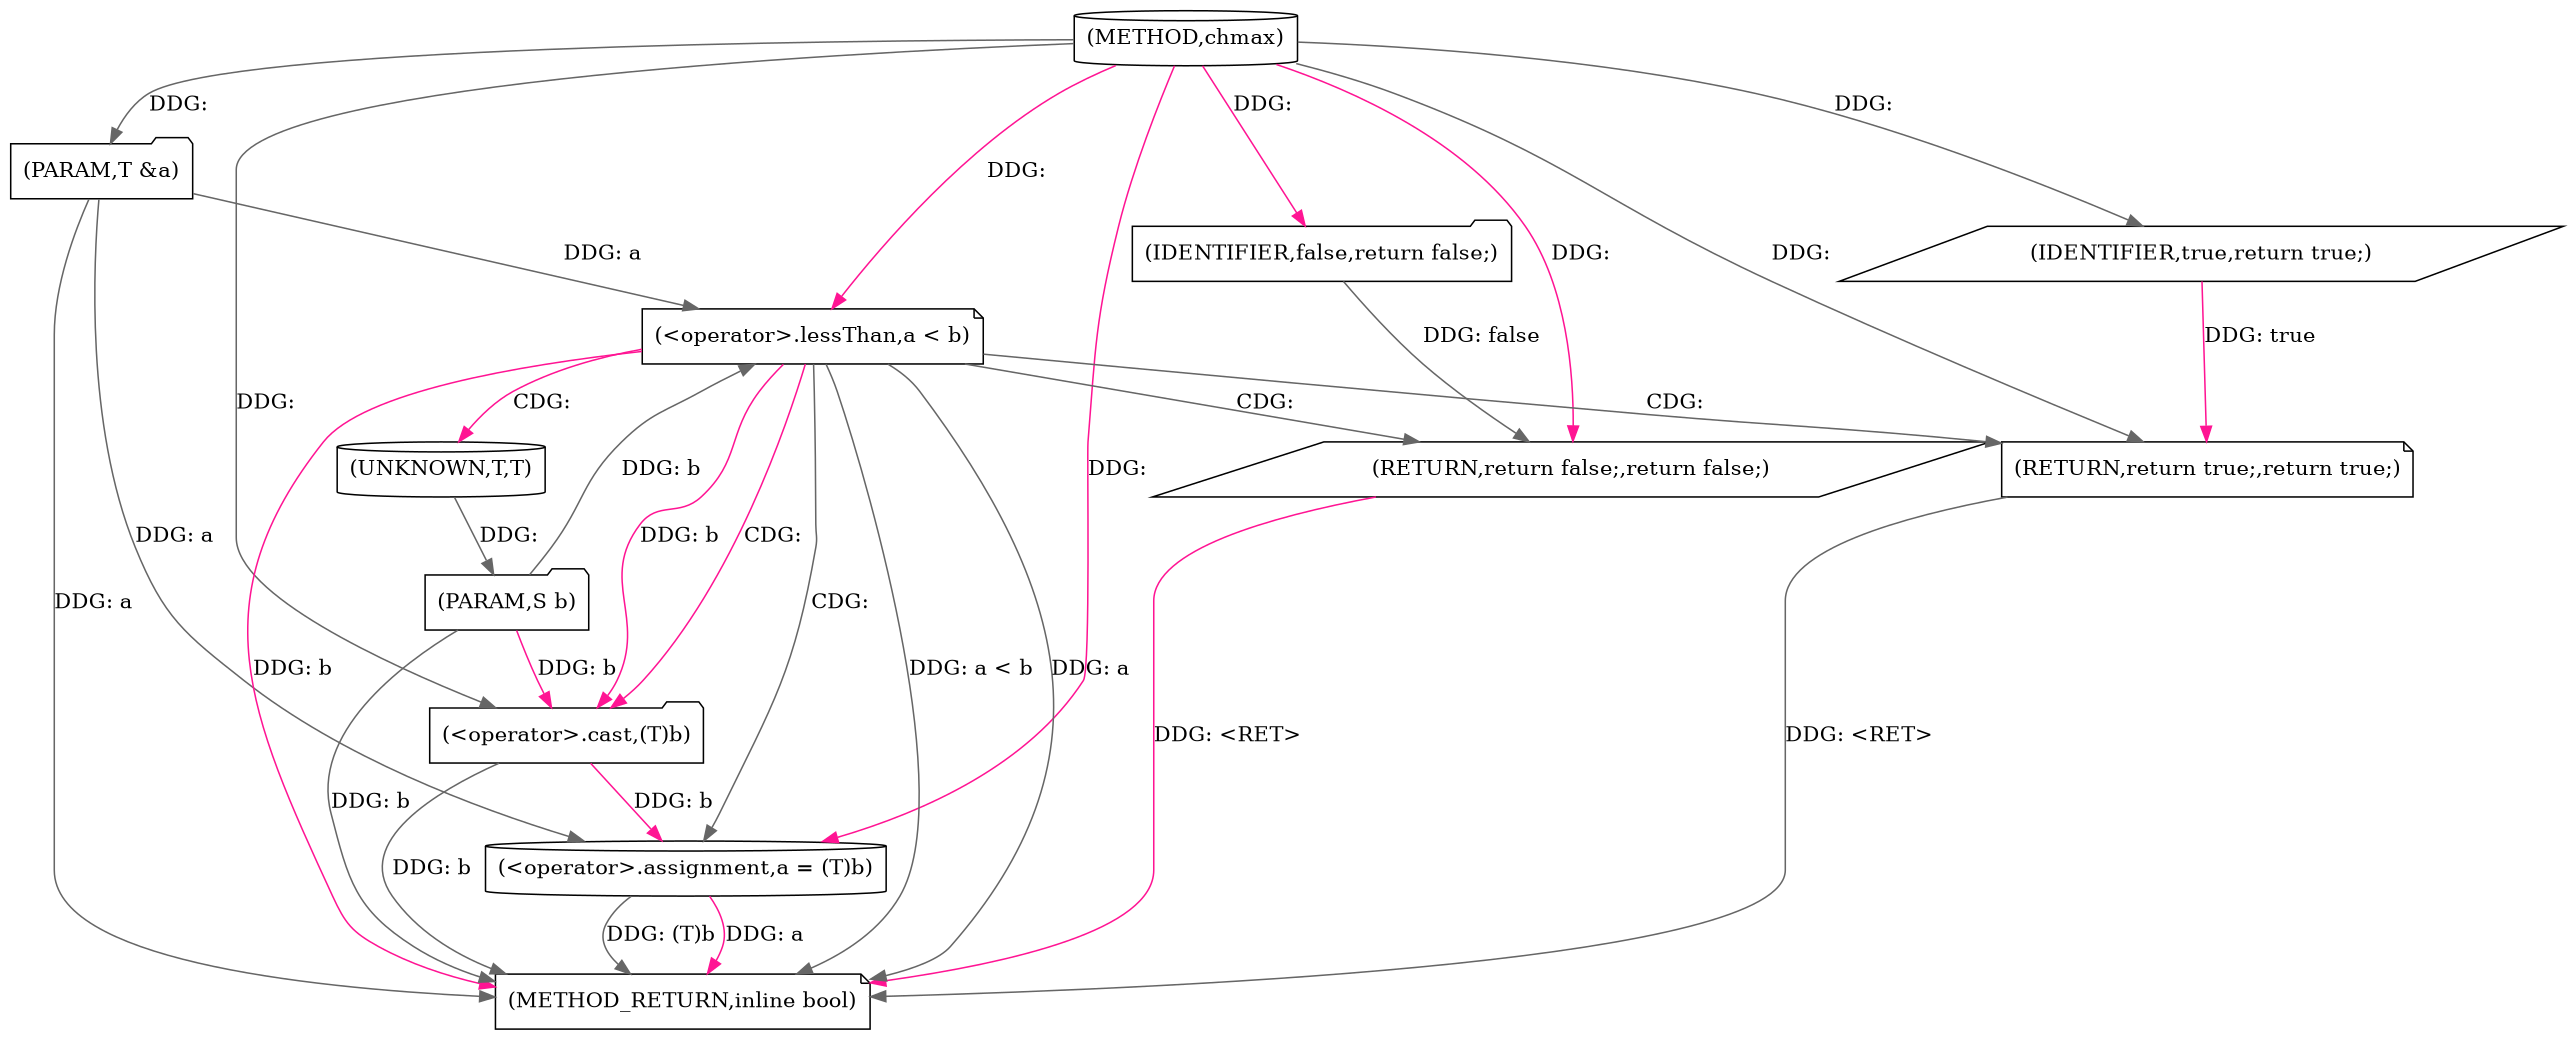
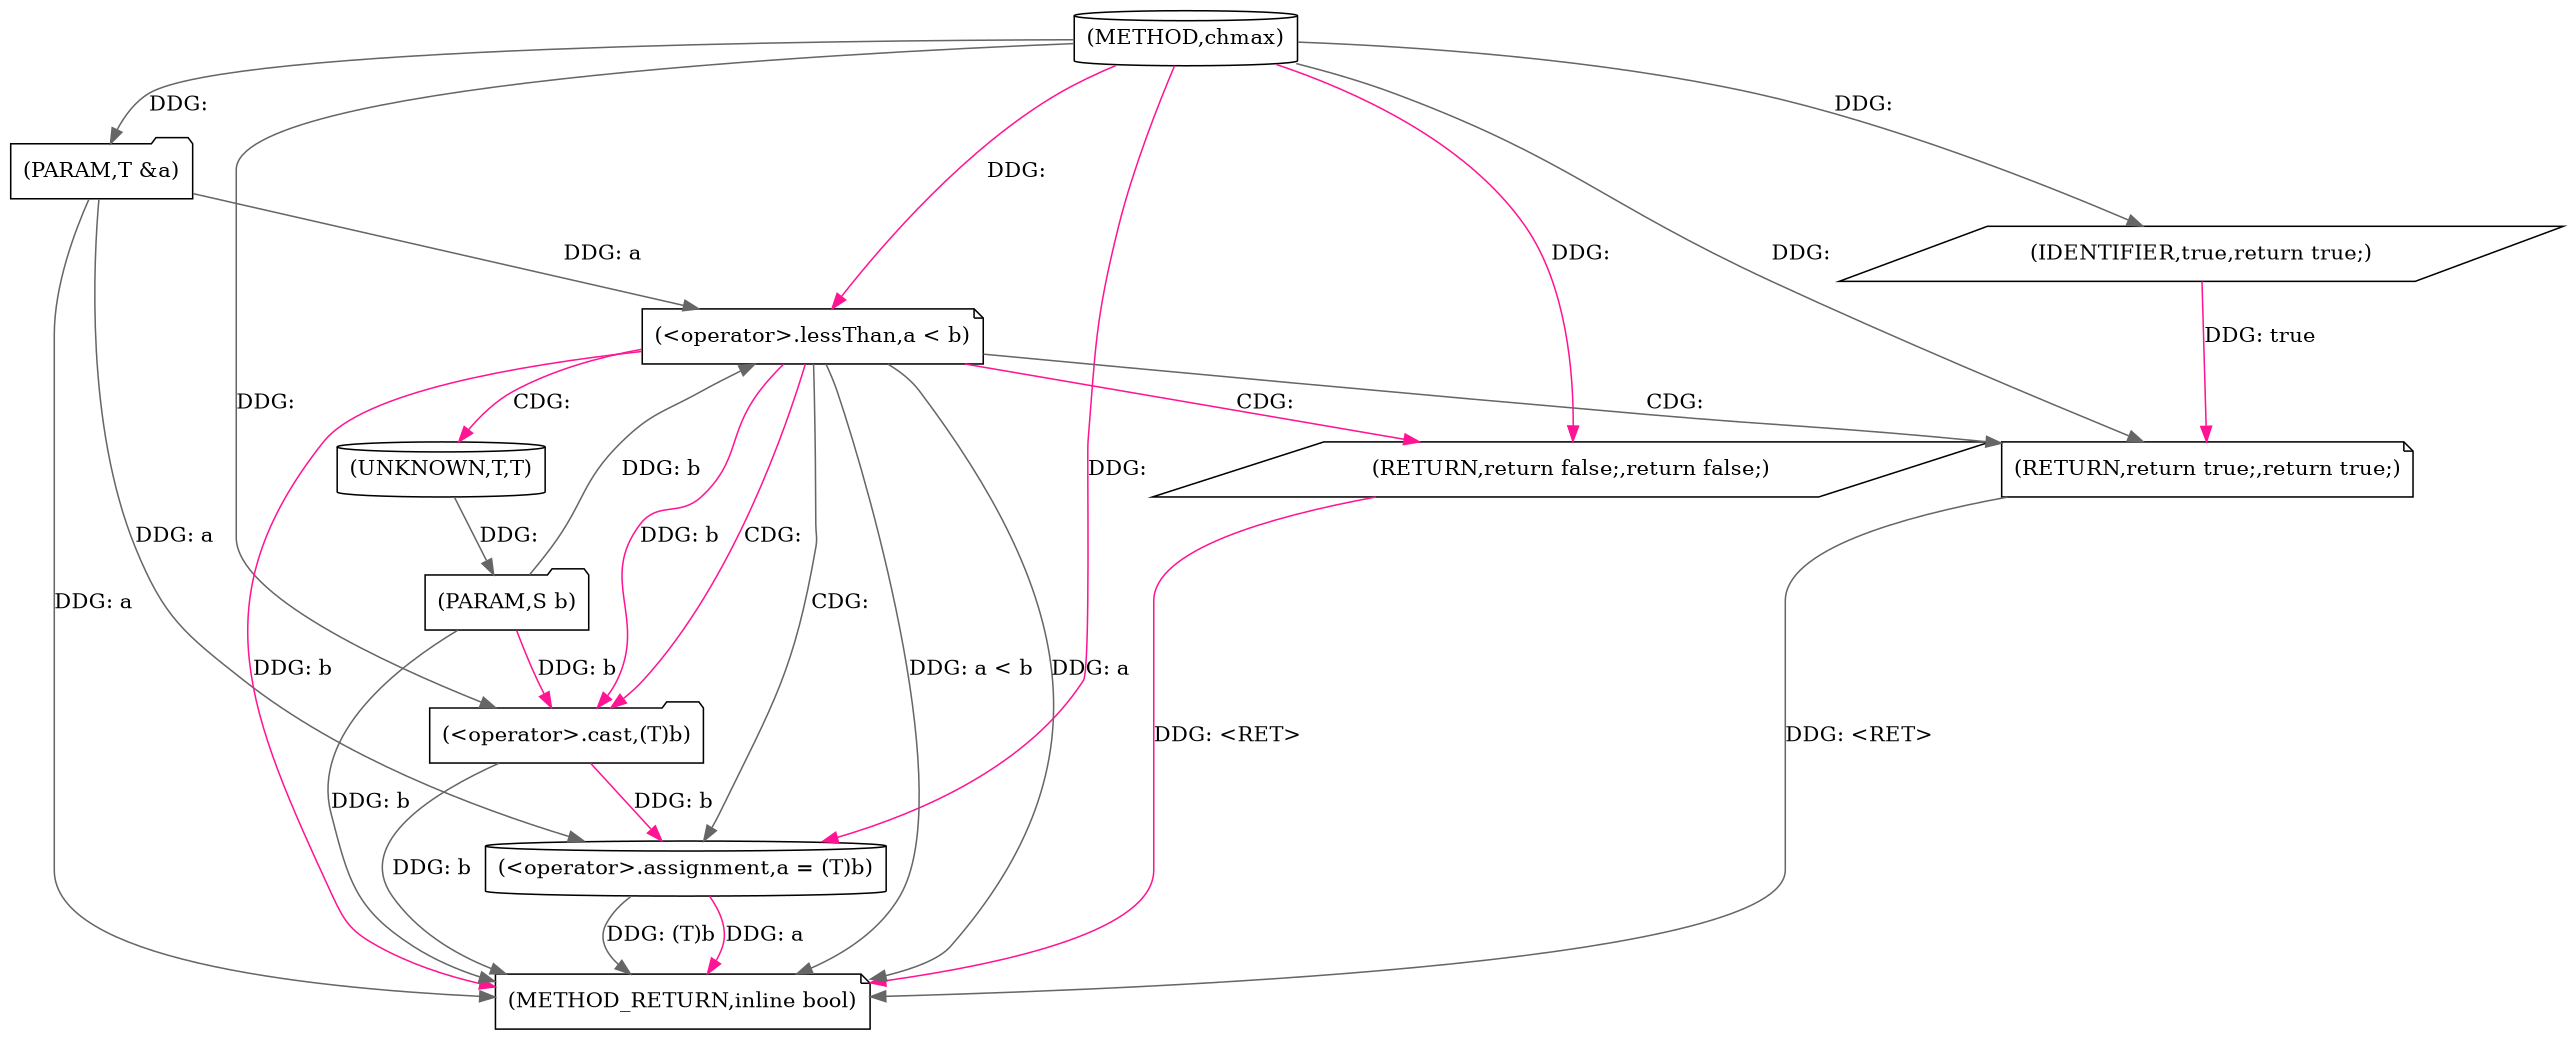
(1322, 254) -> none
(1184, 402) -> (1184, 402)
